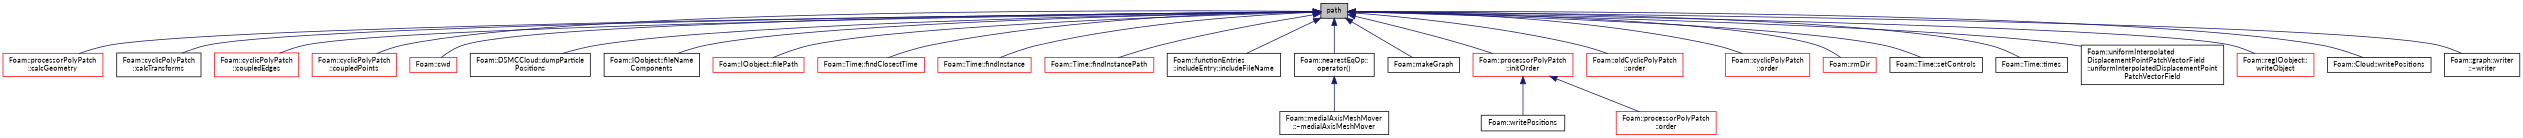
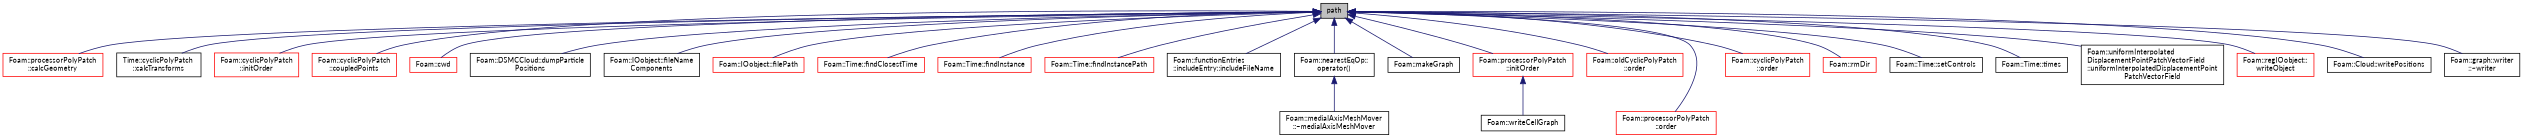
(159, 65) -> (159, 65)
(257, 65) -> (257, 65)
(1598, 95) -> (1561, 21)
(1523, 123) -> (1523, 123)
